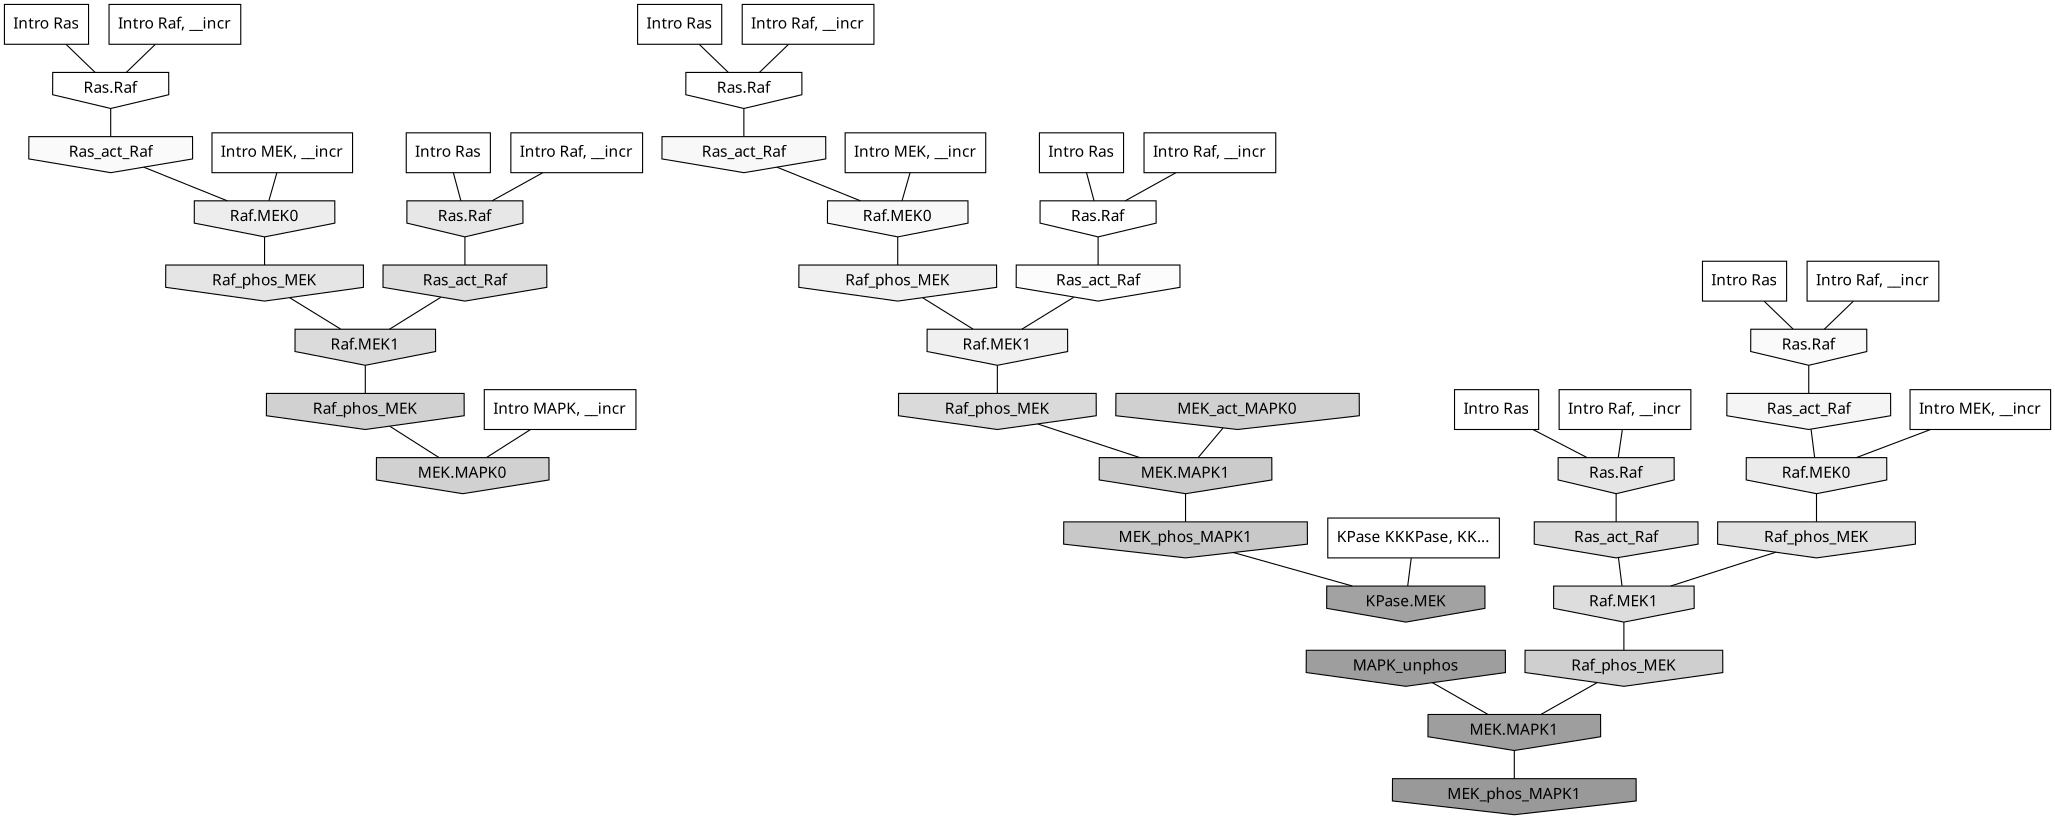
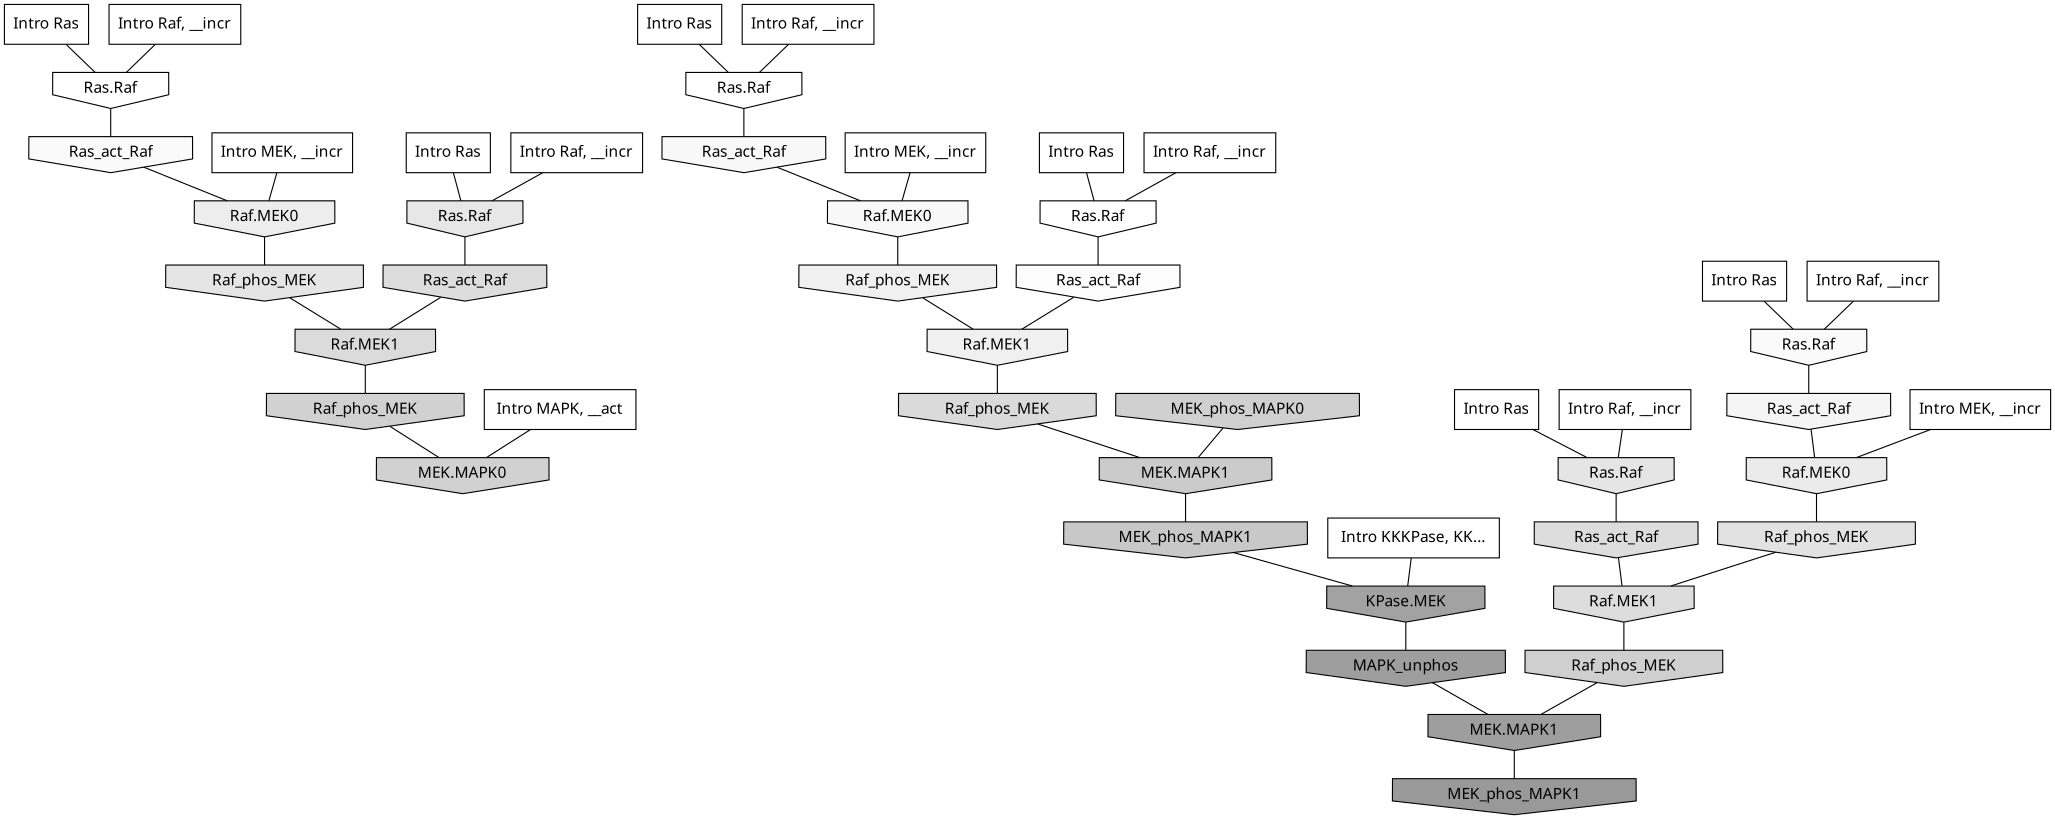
(560, 410) -> (560, 410)
(1238, 410) -> (1238, 410)
(1414, 538) -> (1414, 538)
none -> (1406, 636)
